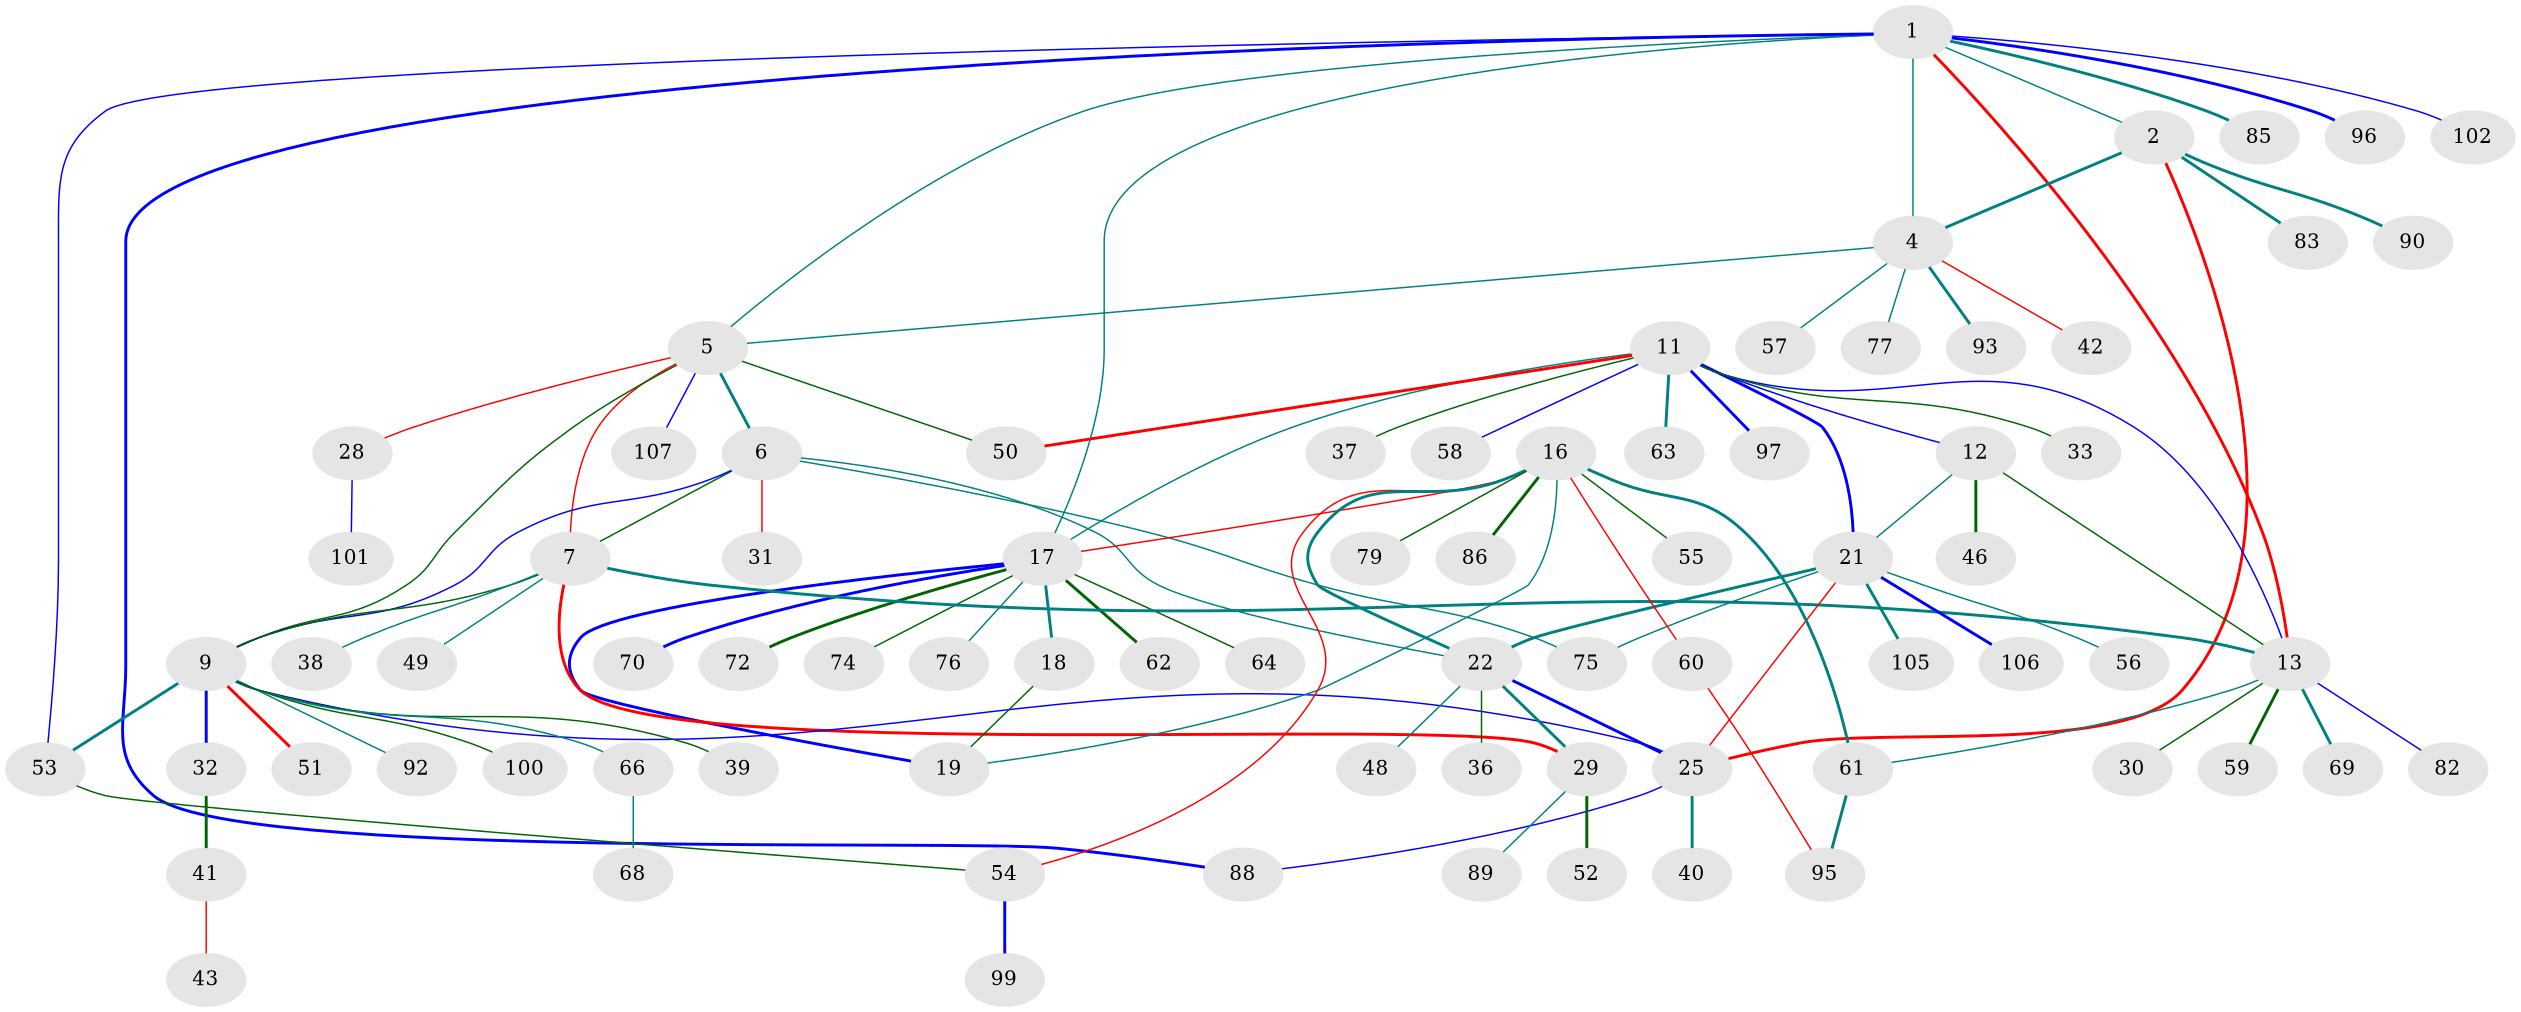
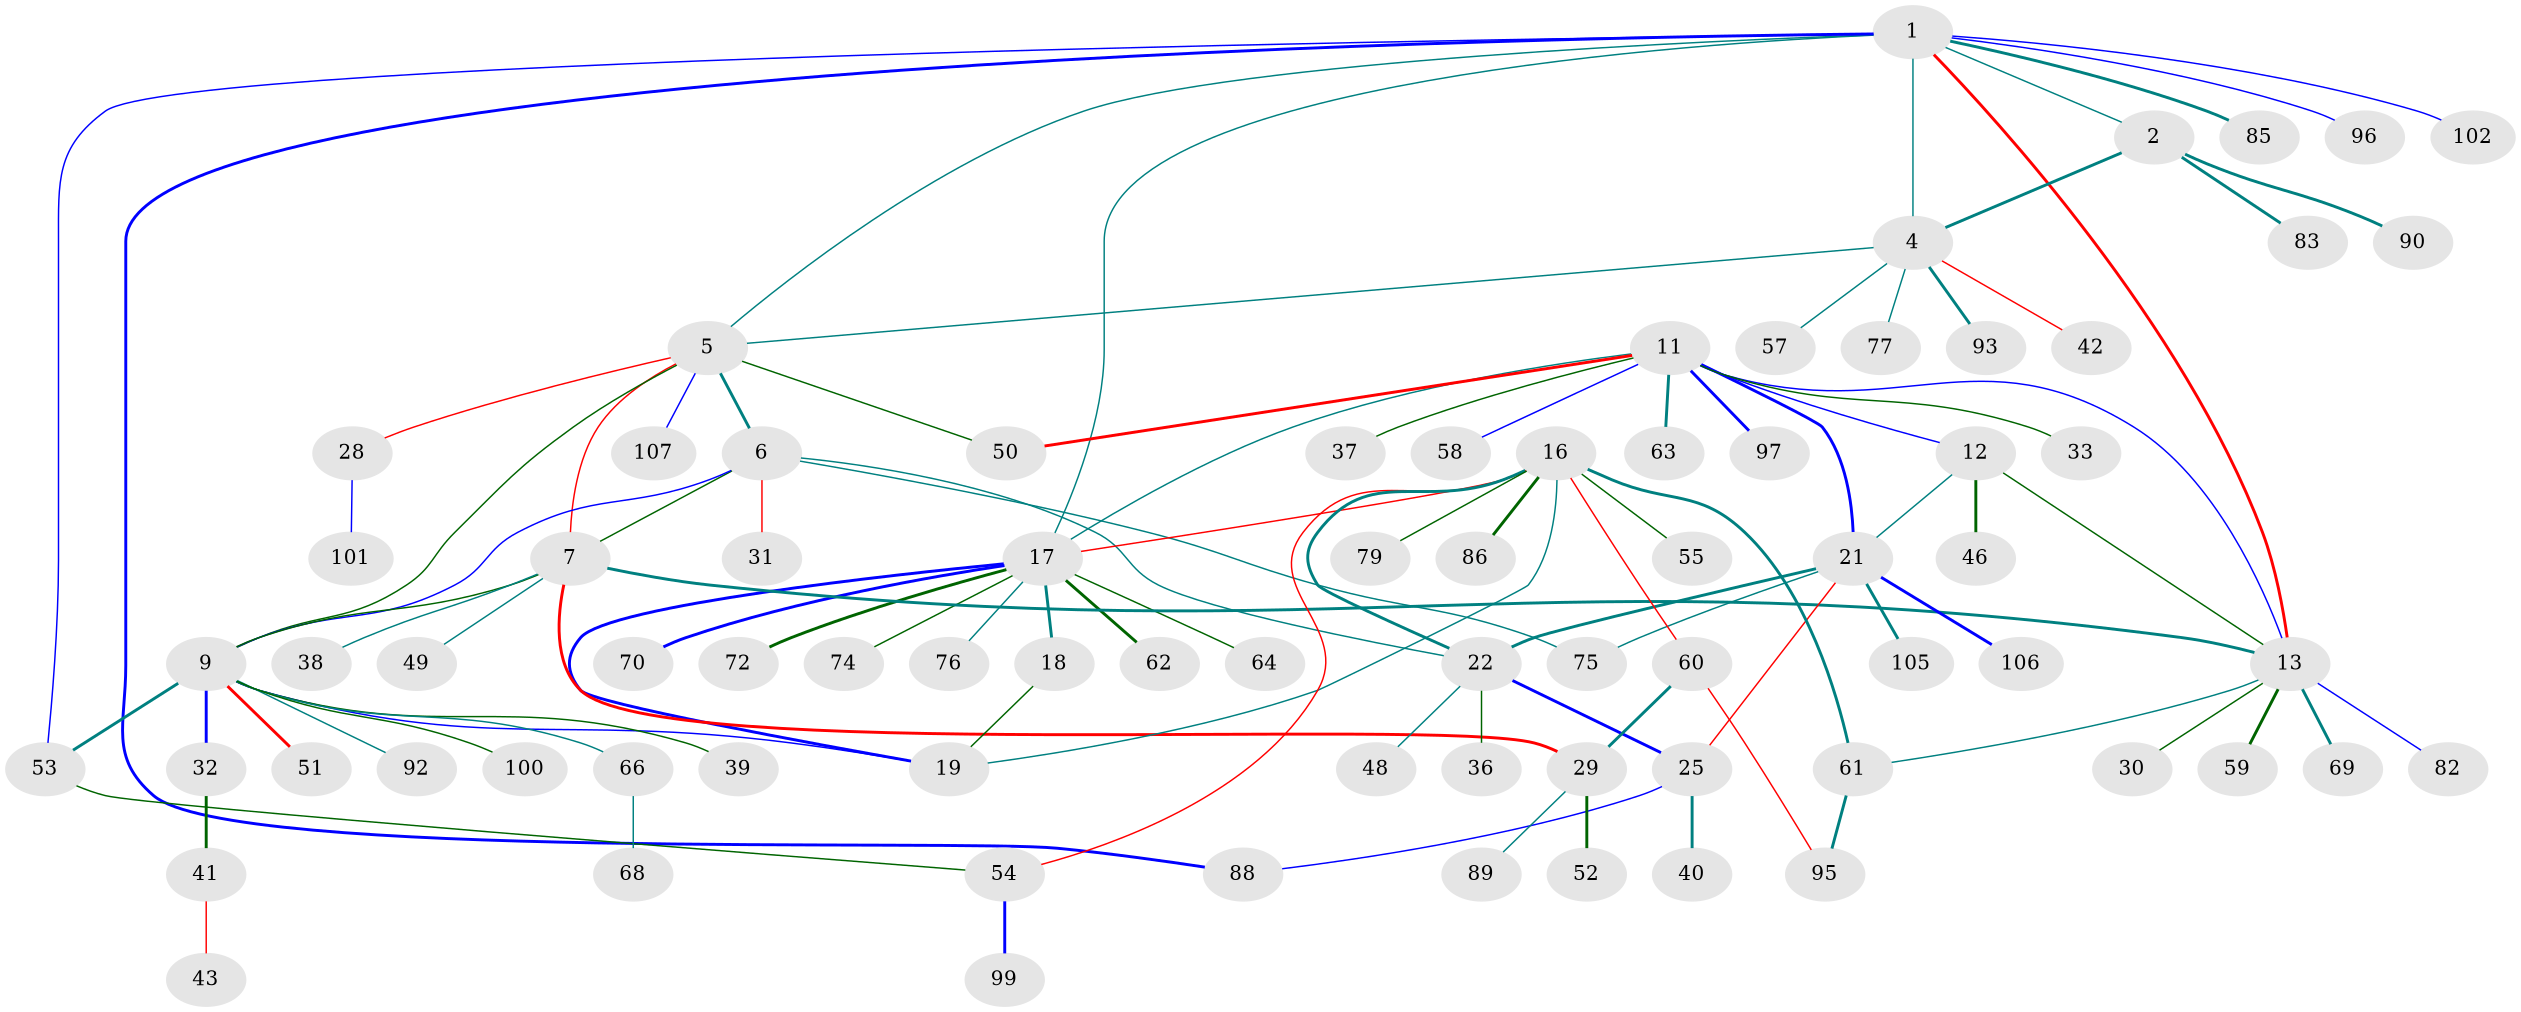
(2146, 69) -> (2146, 69)
(2206, 652) -> none
(2129, 664) -> none
(1531, 713) -> (1640, 716)
(949, 717) -> (572, 730)
